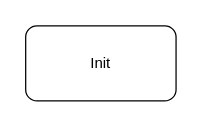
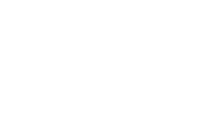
(101, 63) -> none
